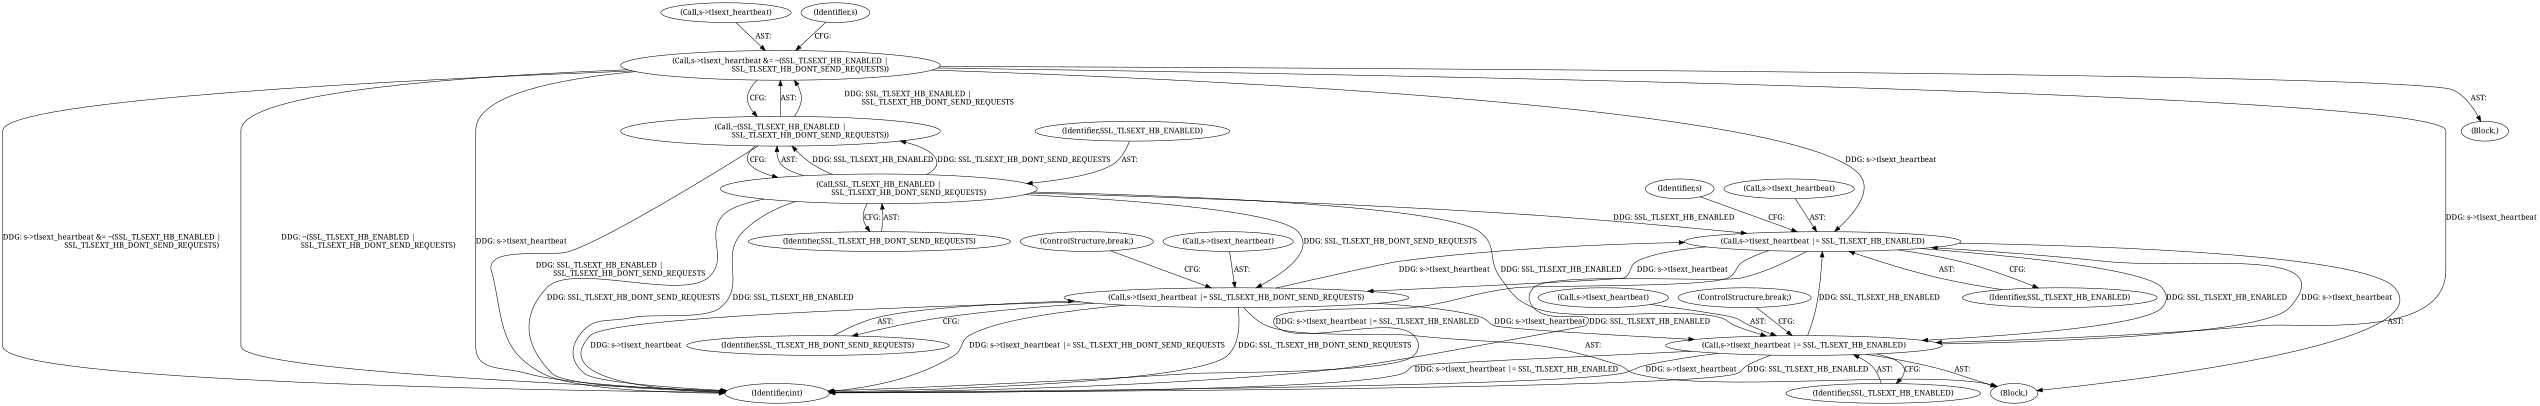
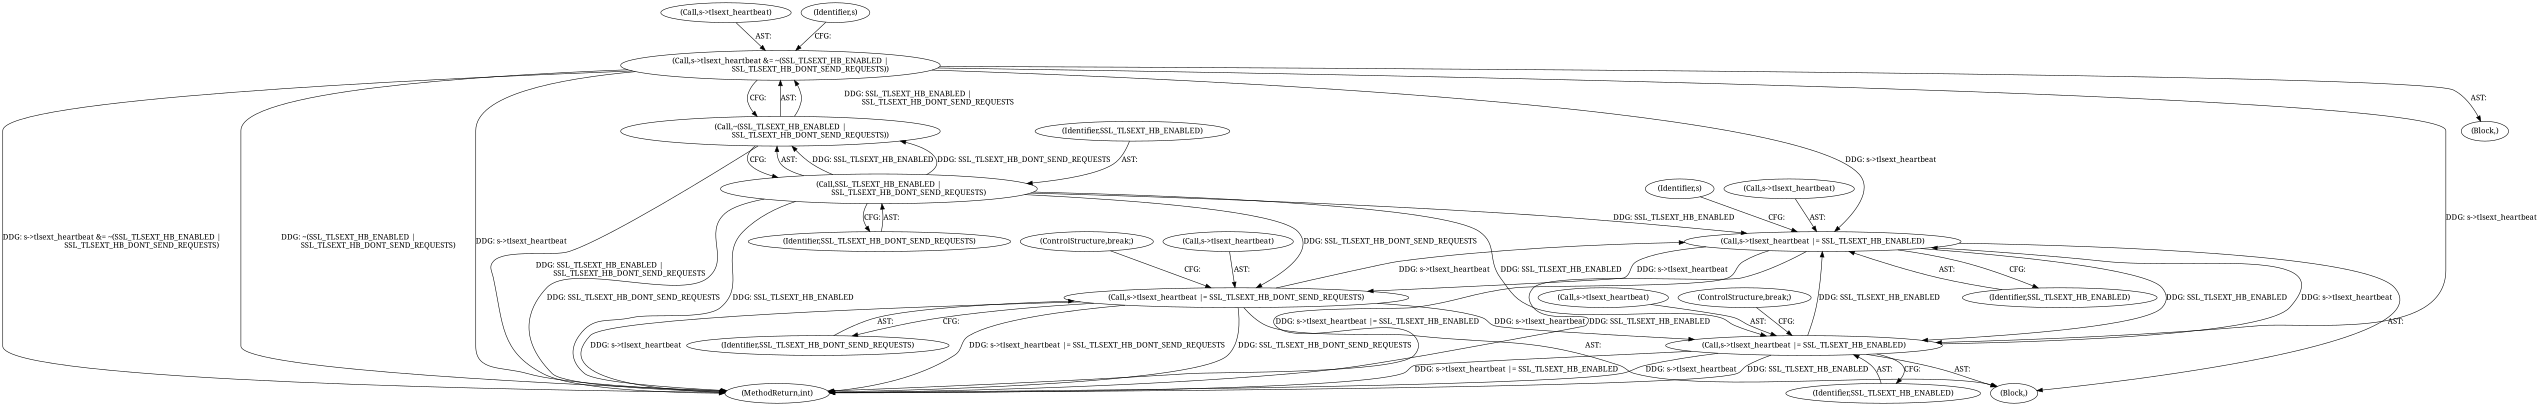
(777, 393) -> (777, 393)
